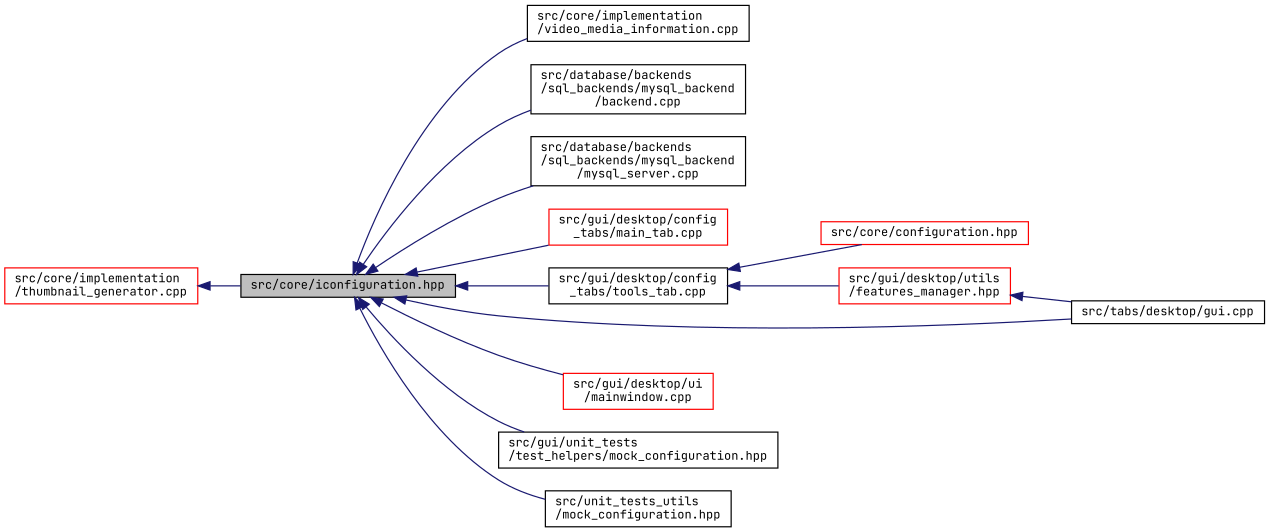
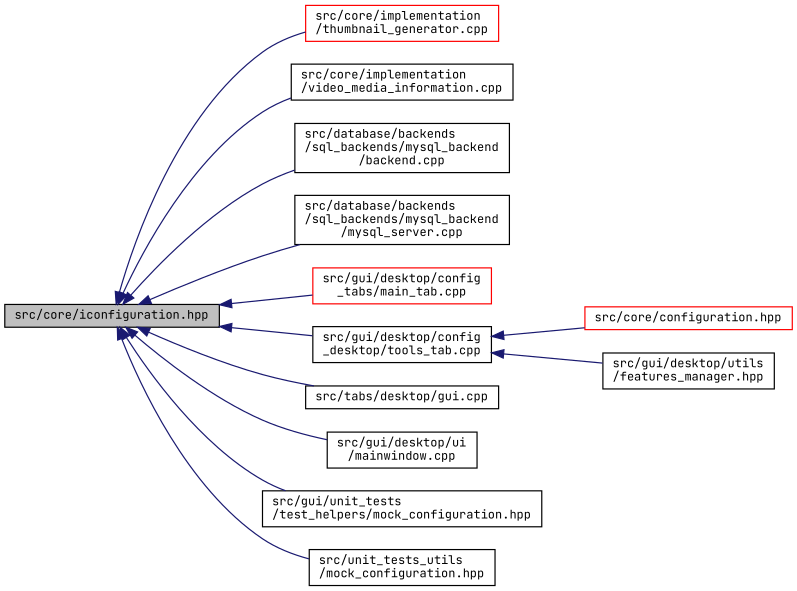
(225, 286) -> (185, 140)
(638, 286) -> (402, 345)
(925, 286) -> (689, 371)
(1047, 299) -> none
(638, 391) -> (402, 450)
